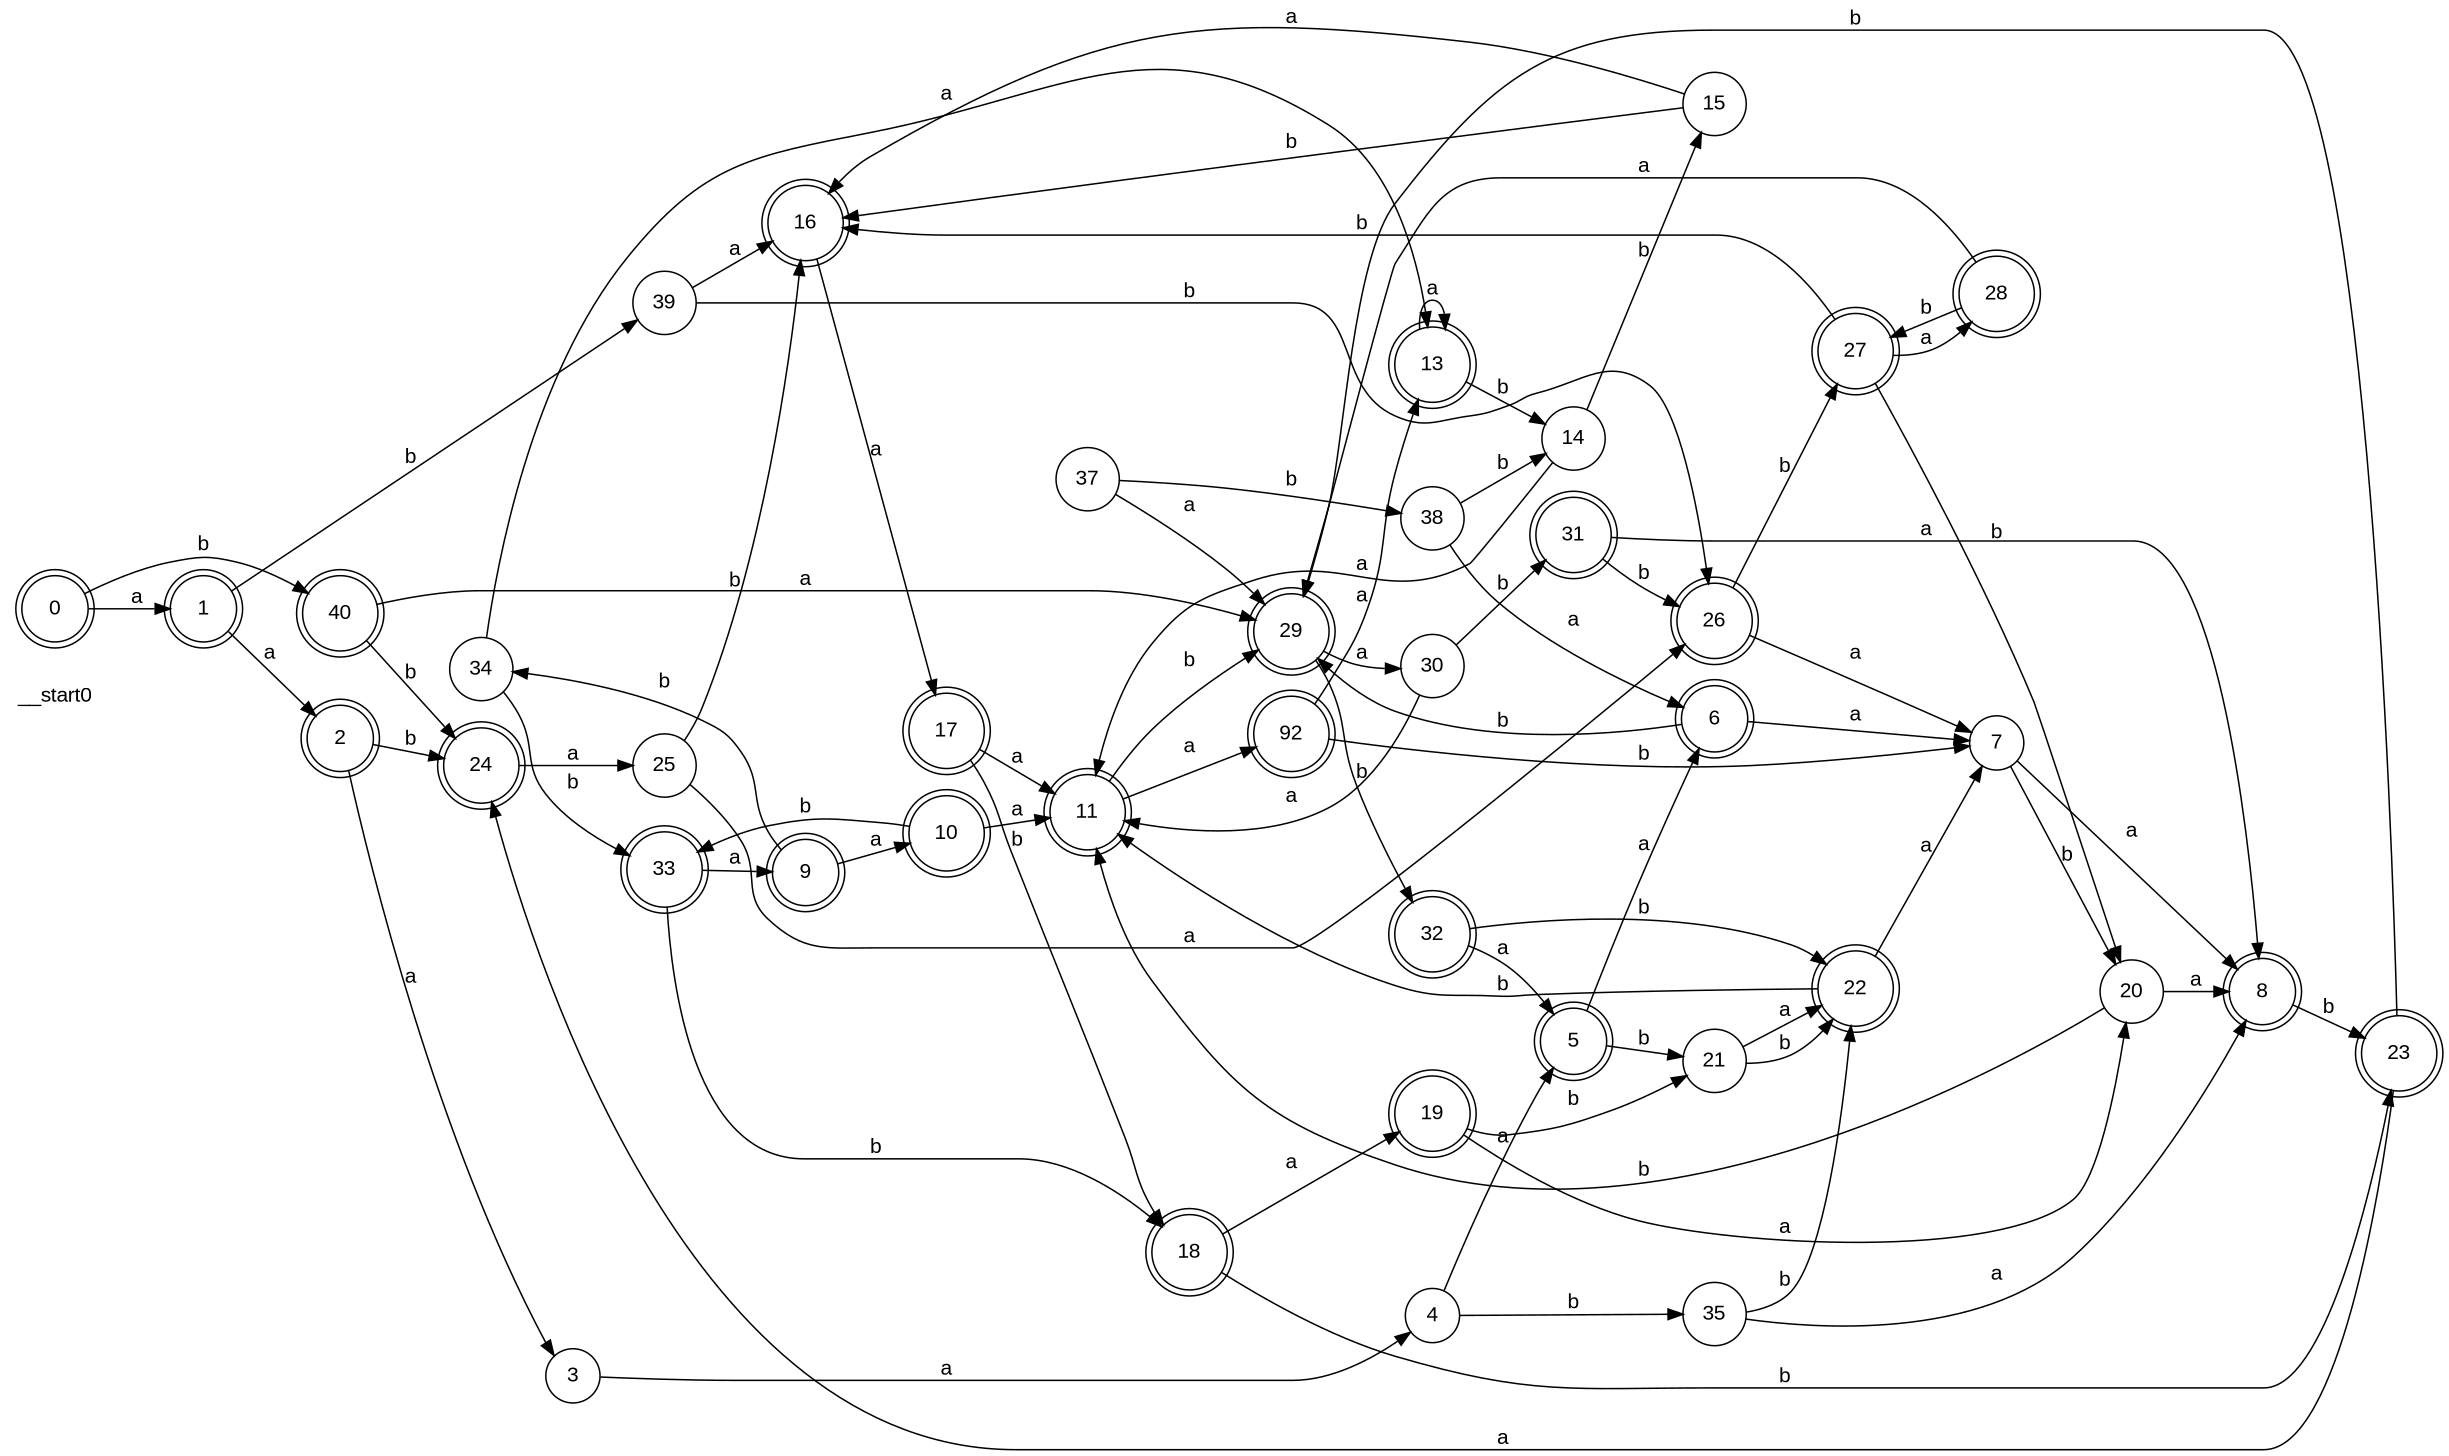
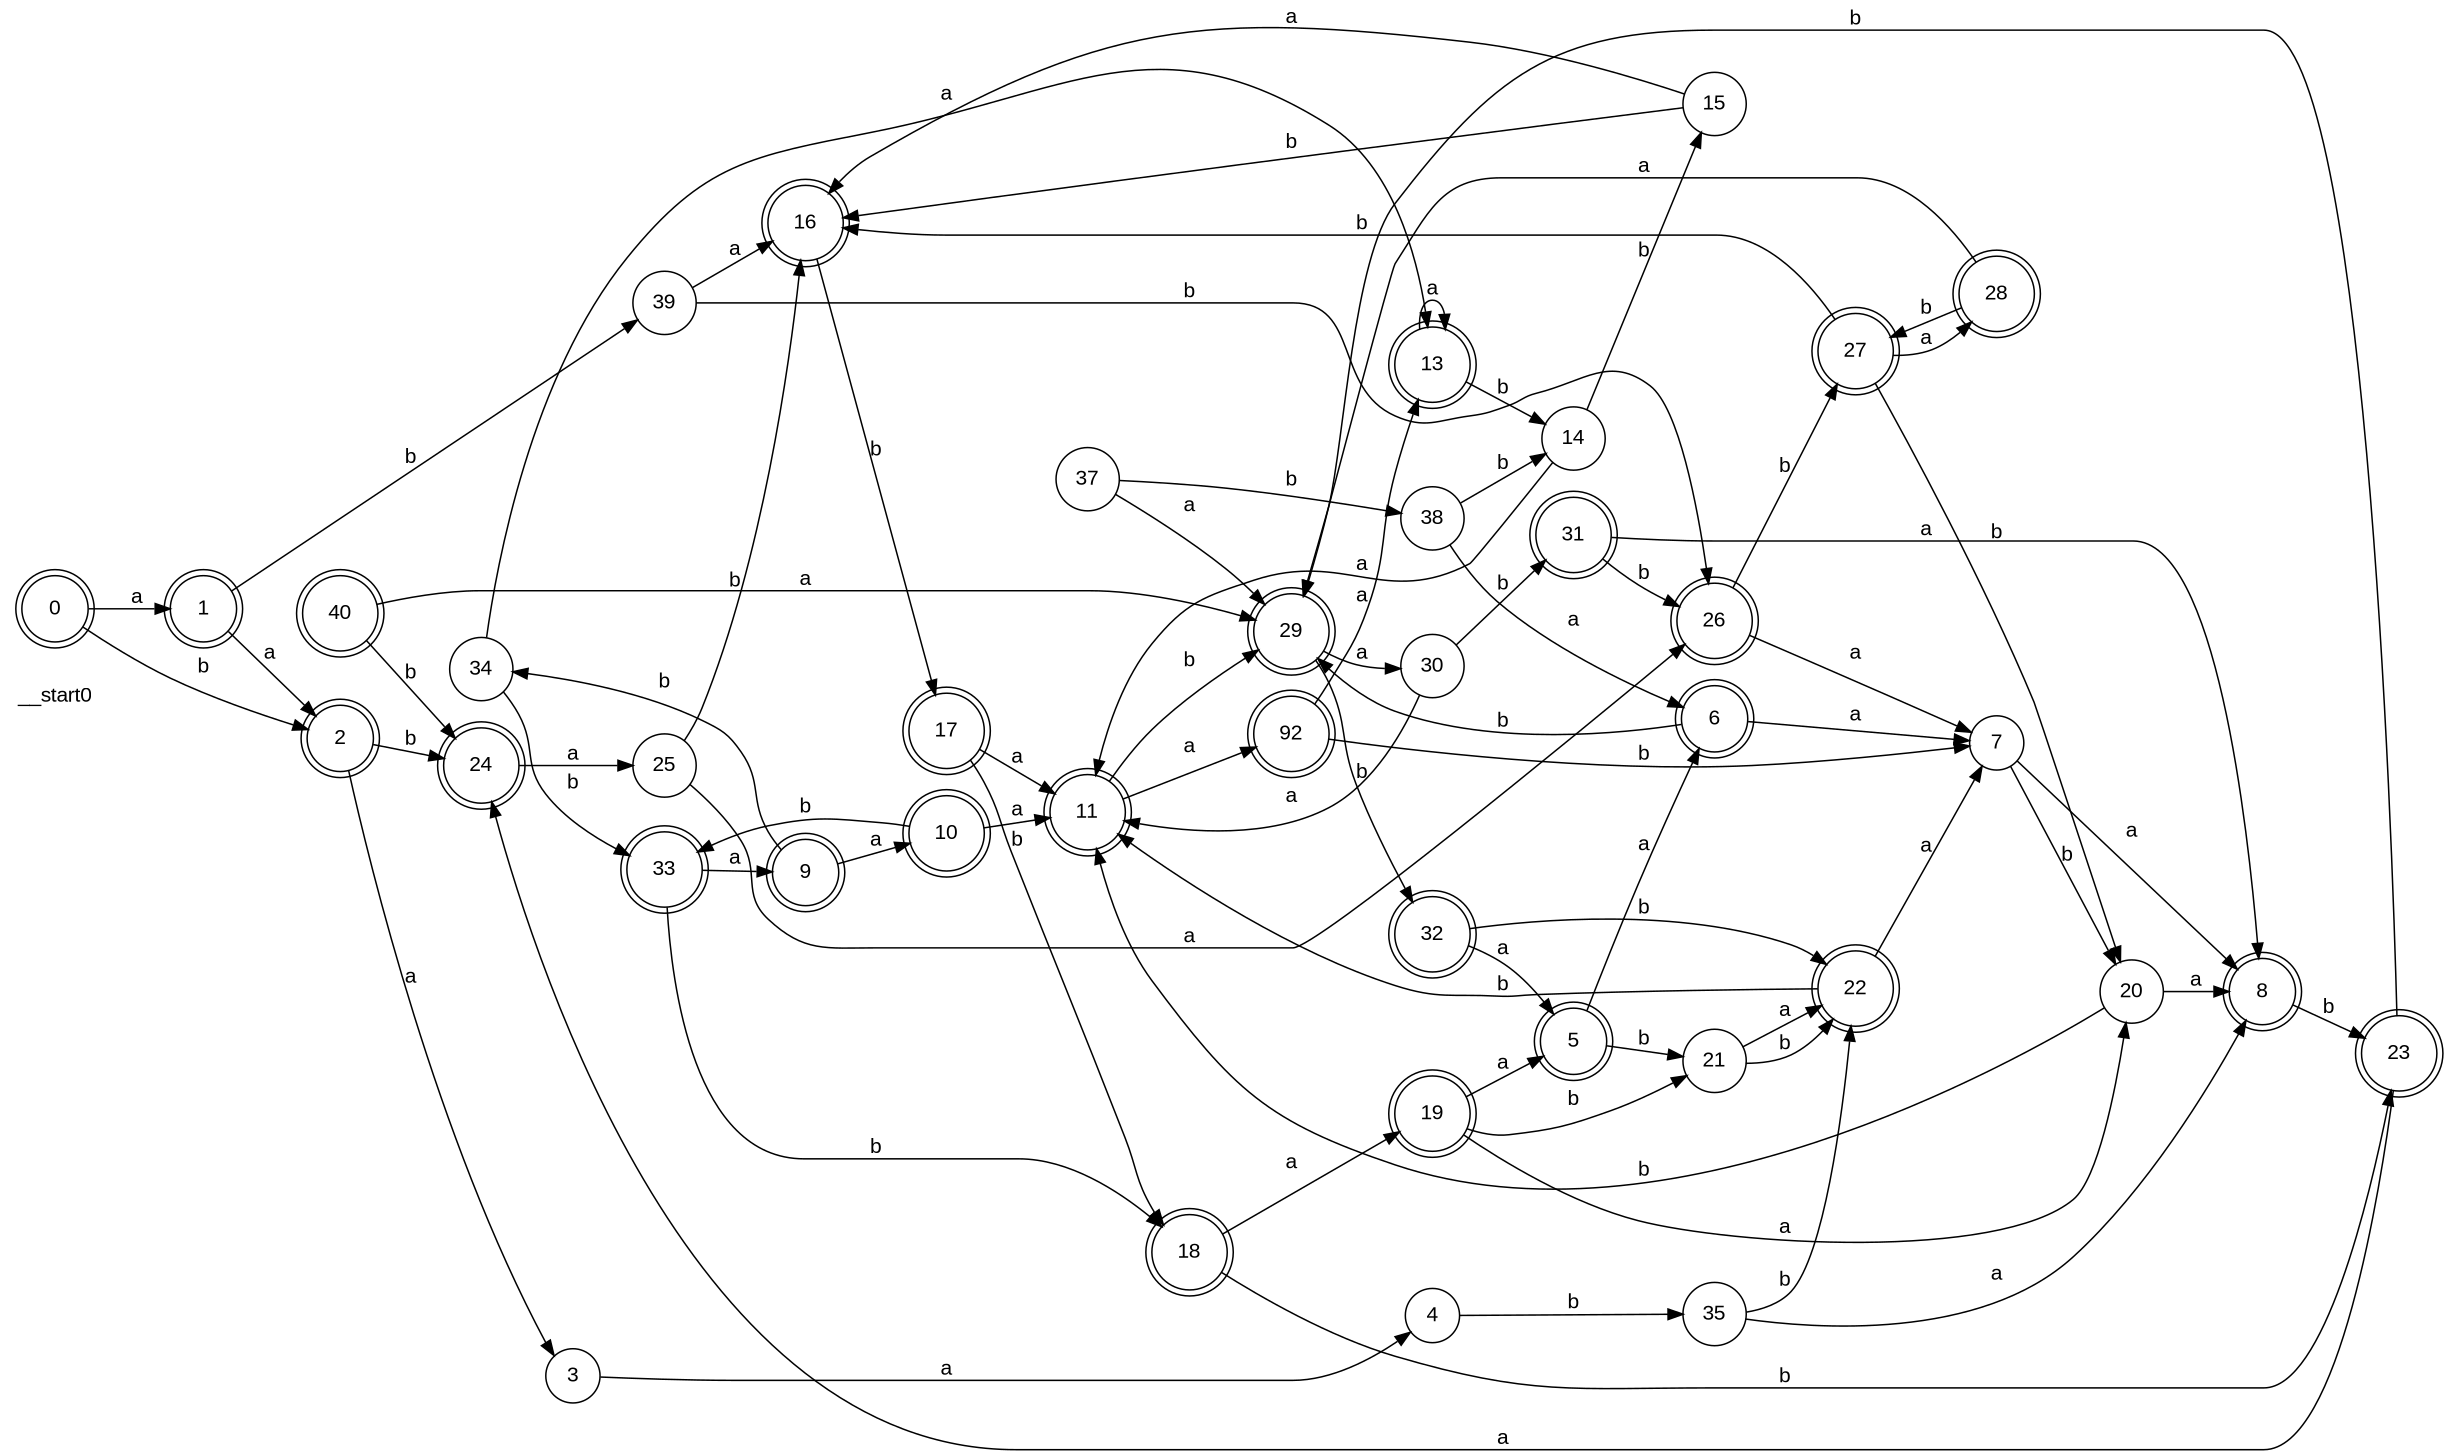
(876, 450) -> (876, 450)
(189, 559) -> (184, 684)
(1486, 1194) -> (1498, 1080)
